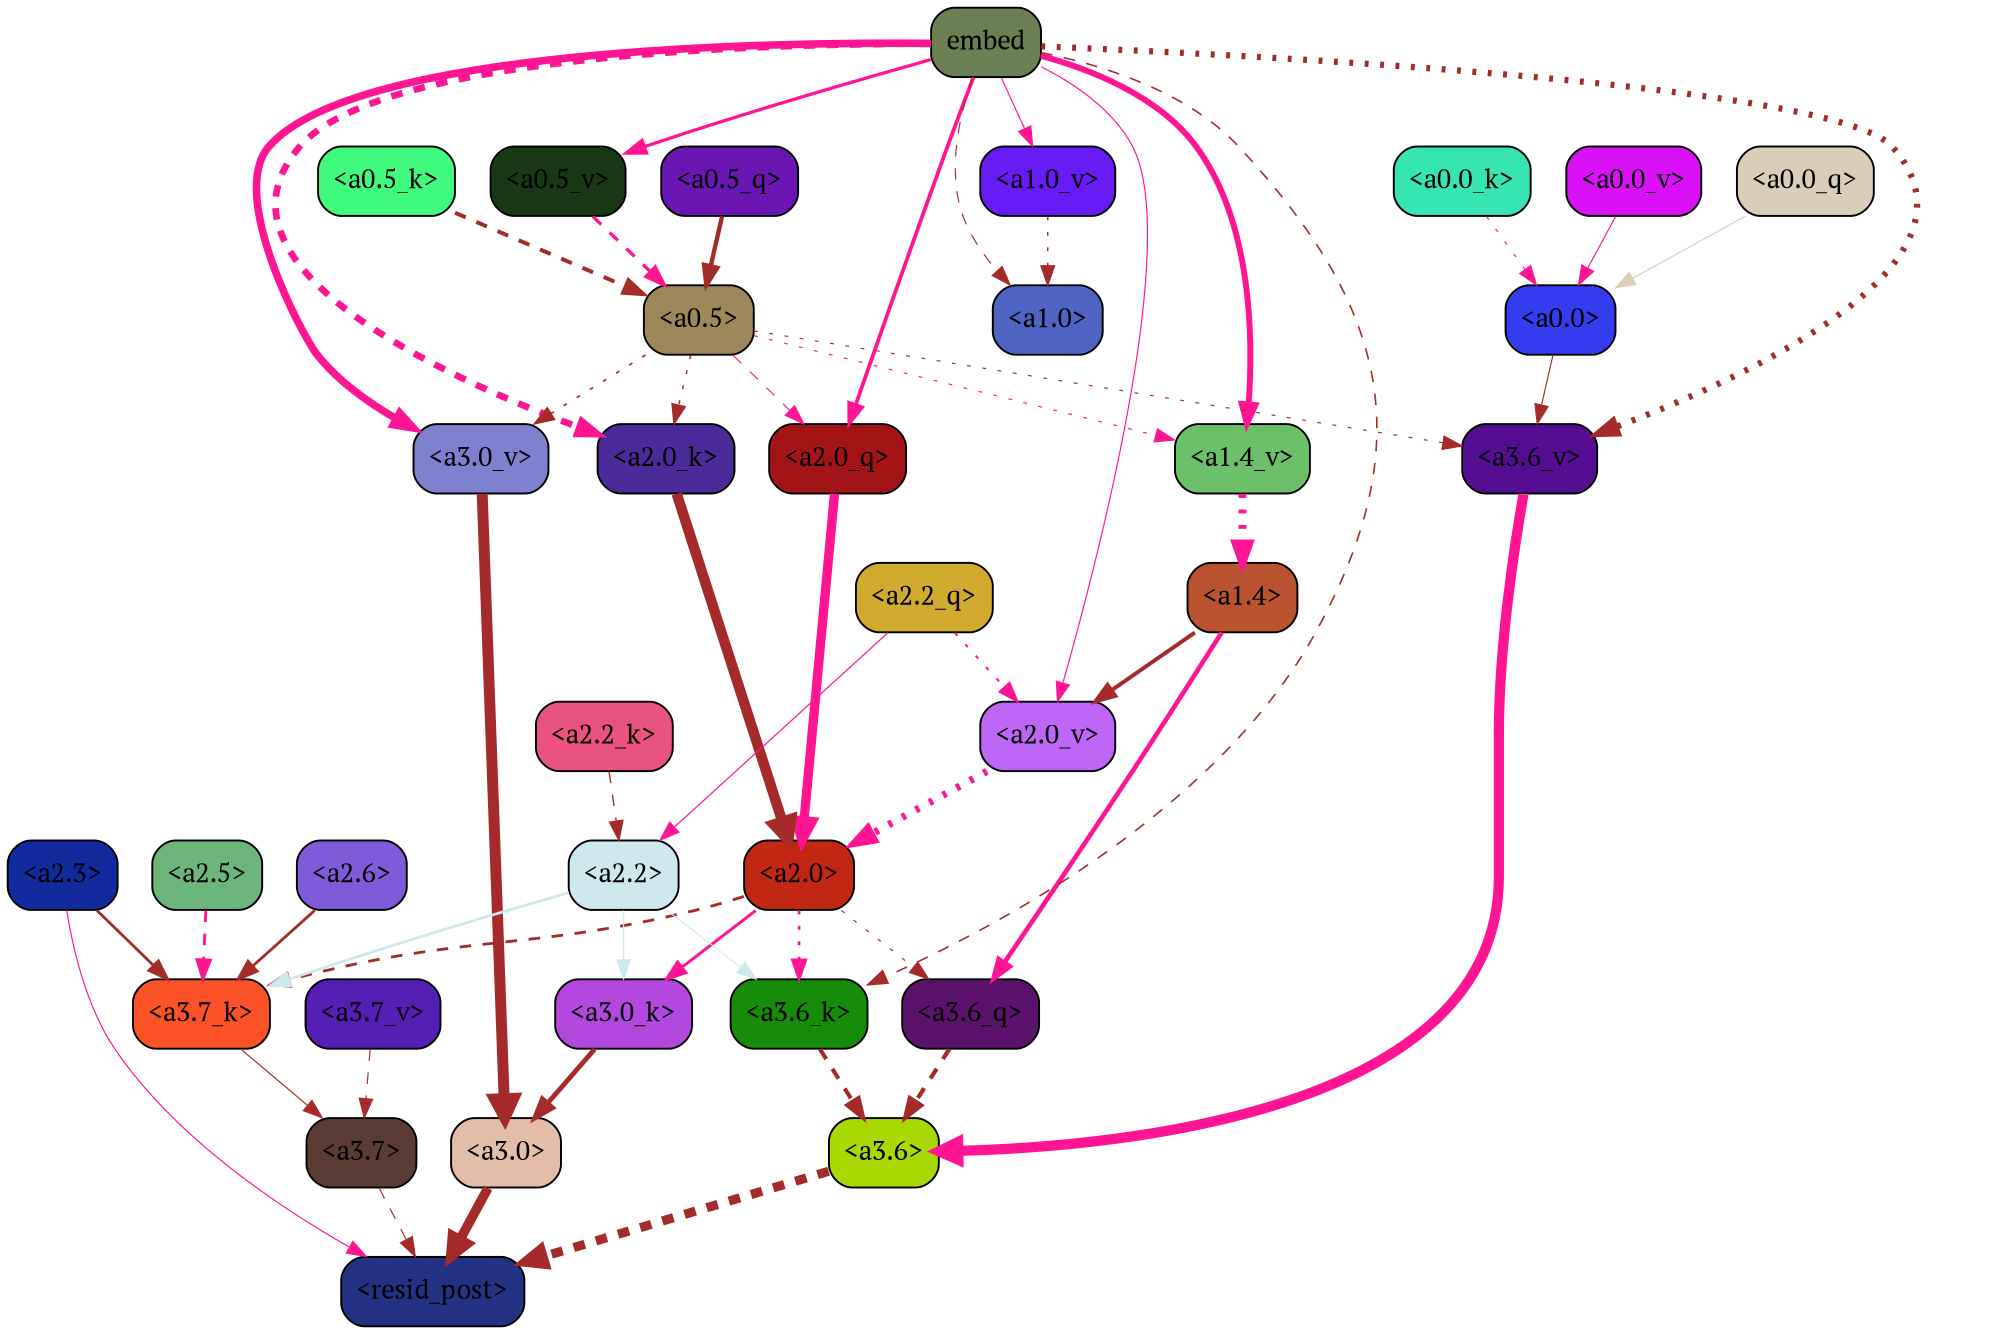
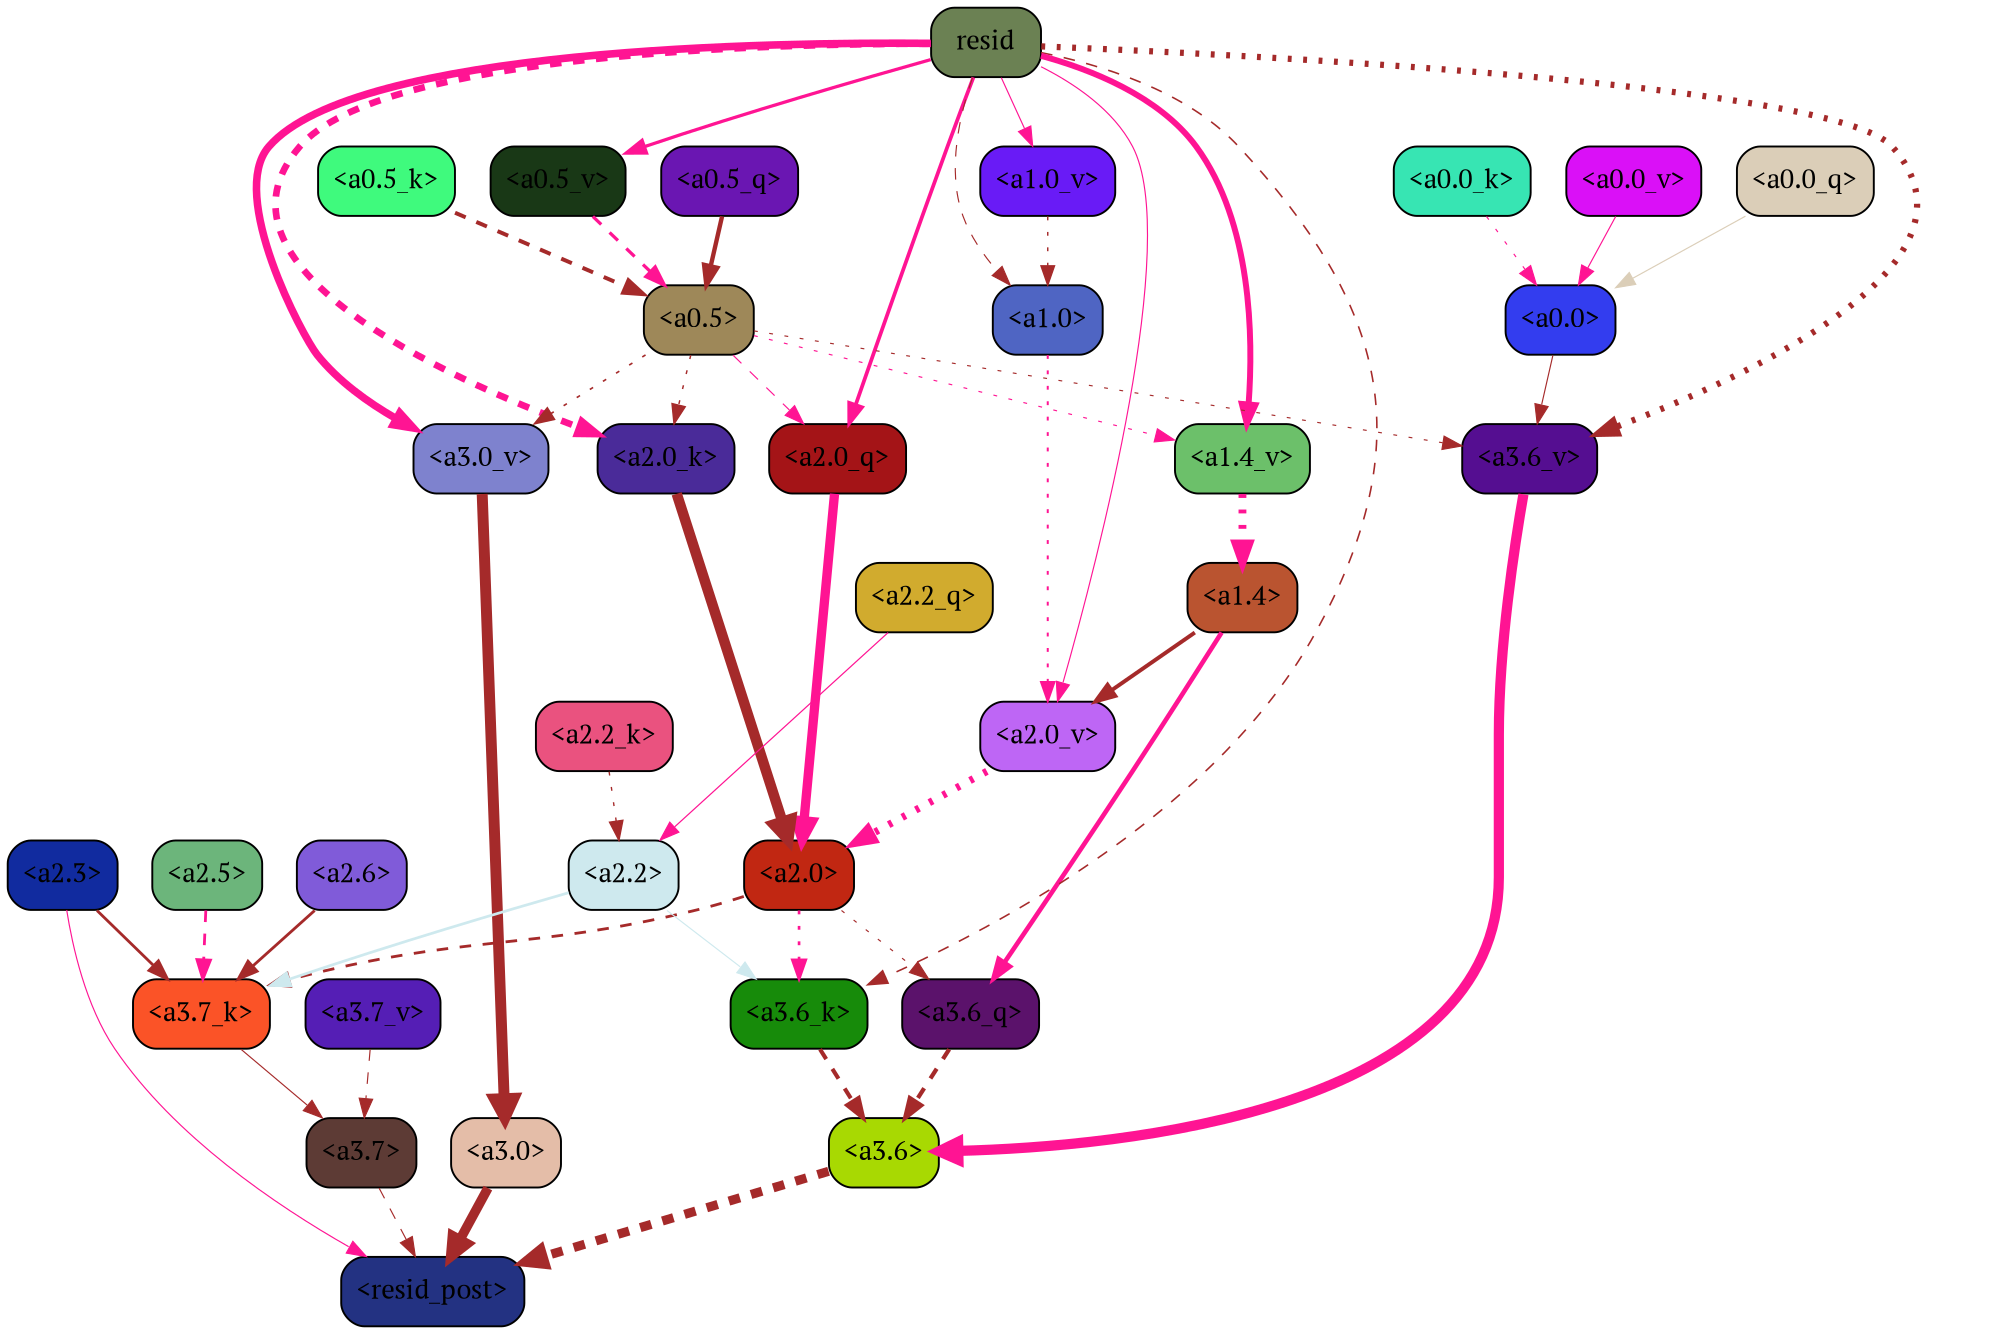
(986, 42) -> (986, 42)
(980, 660) -> (1048, 518)
(613, 796) -> (613, 796)
(624, 1014) -> none
